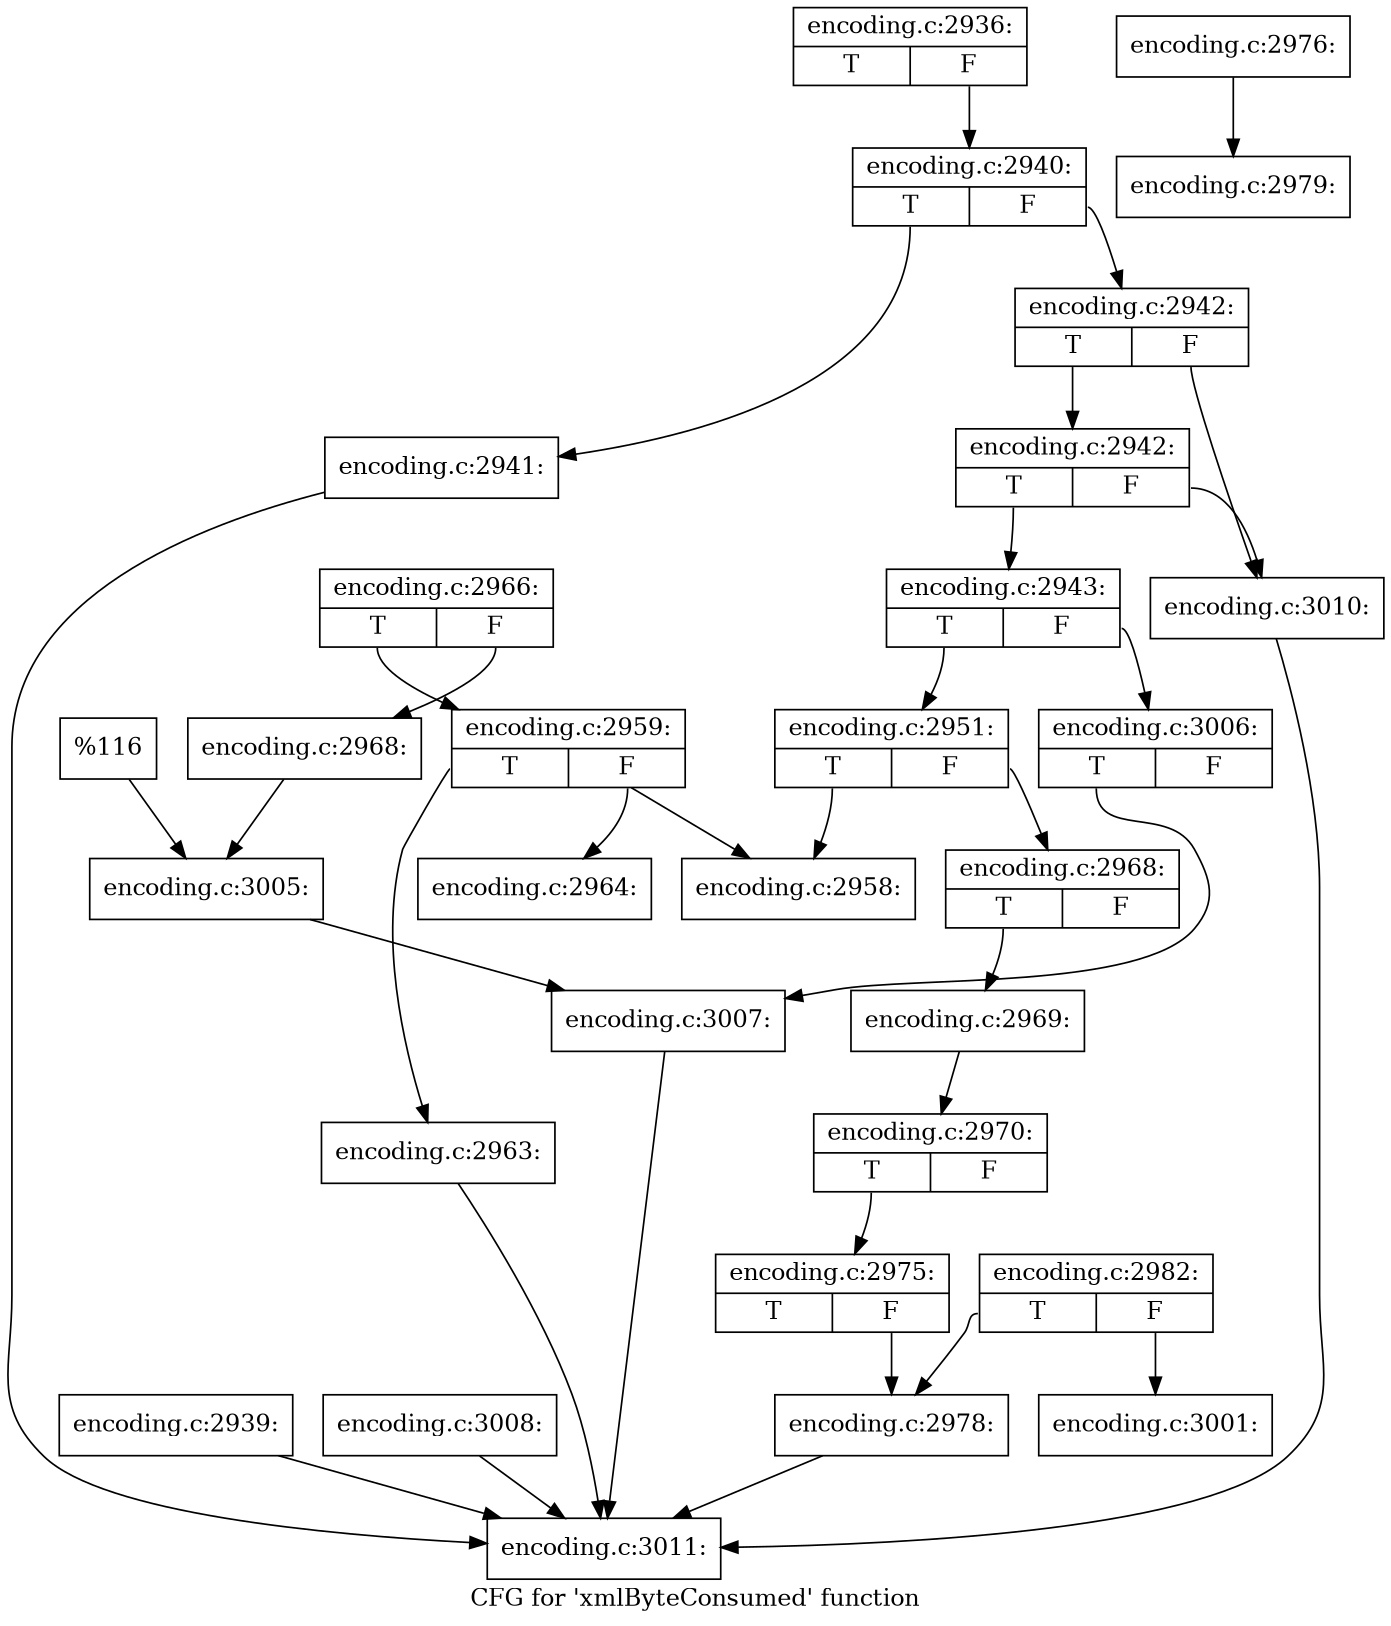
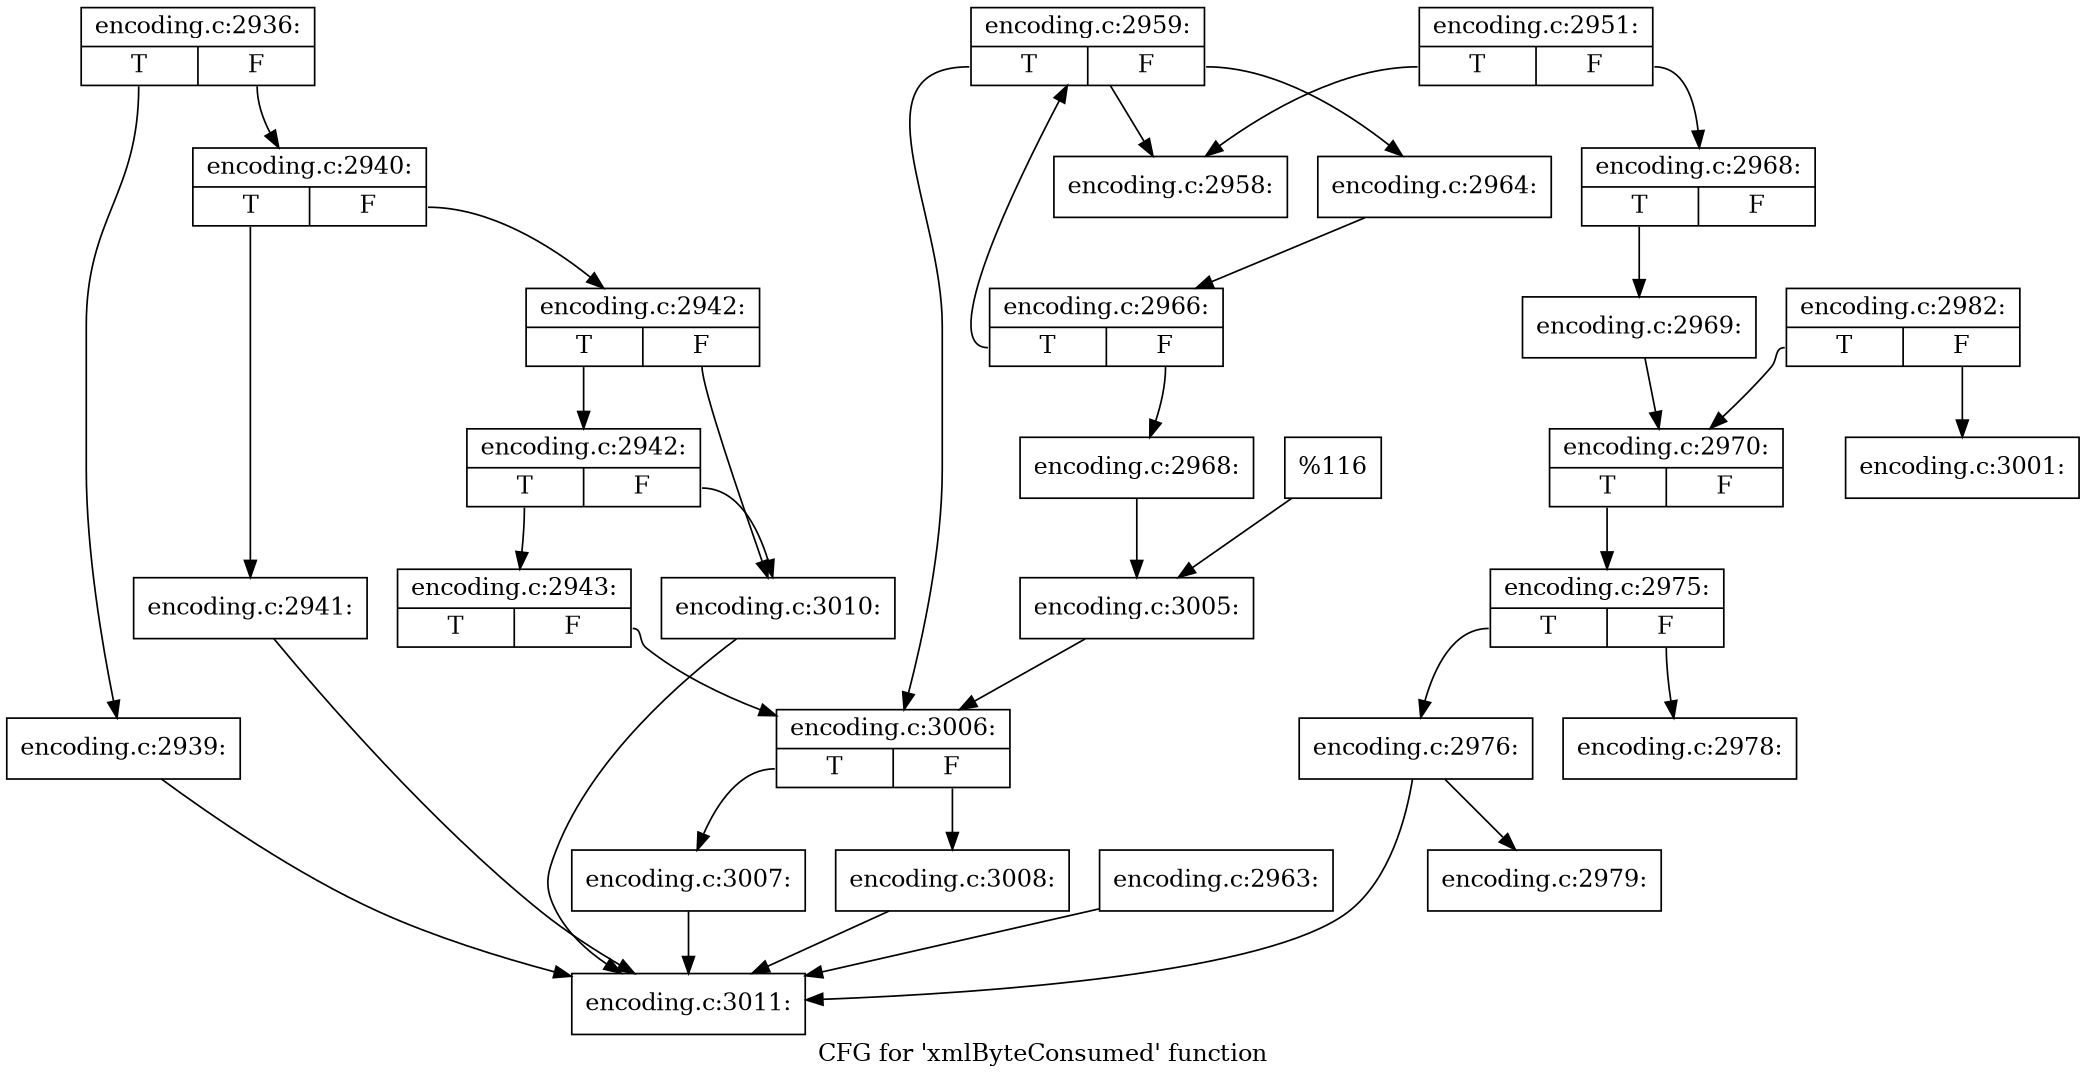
none -> (1288, 250)
none -> (86, 391)
none -> (1446, 654)
(940, 672) -> none
none -> (952, 810)
(393, 923) -> (942, 361)
(429, 953) -> (1030, 670)
(953, 1347) -> (1756, 383)
(756, 1484) -> (1165, 969)
